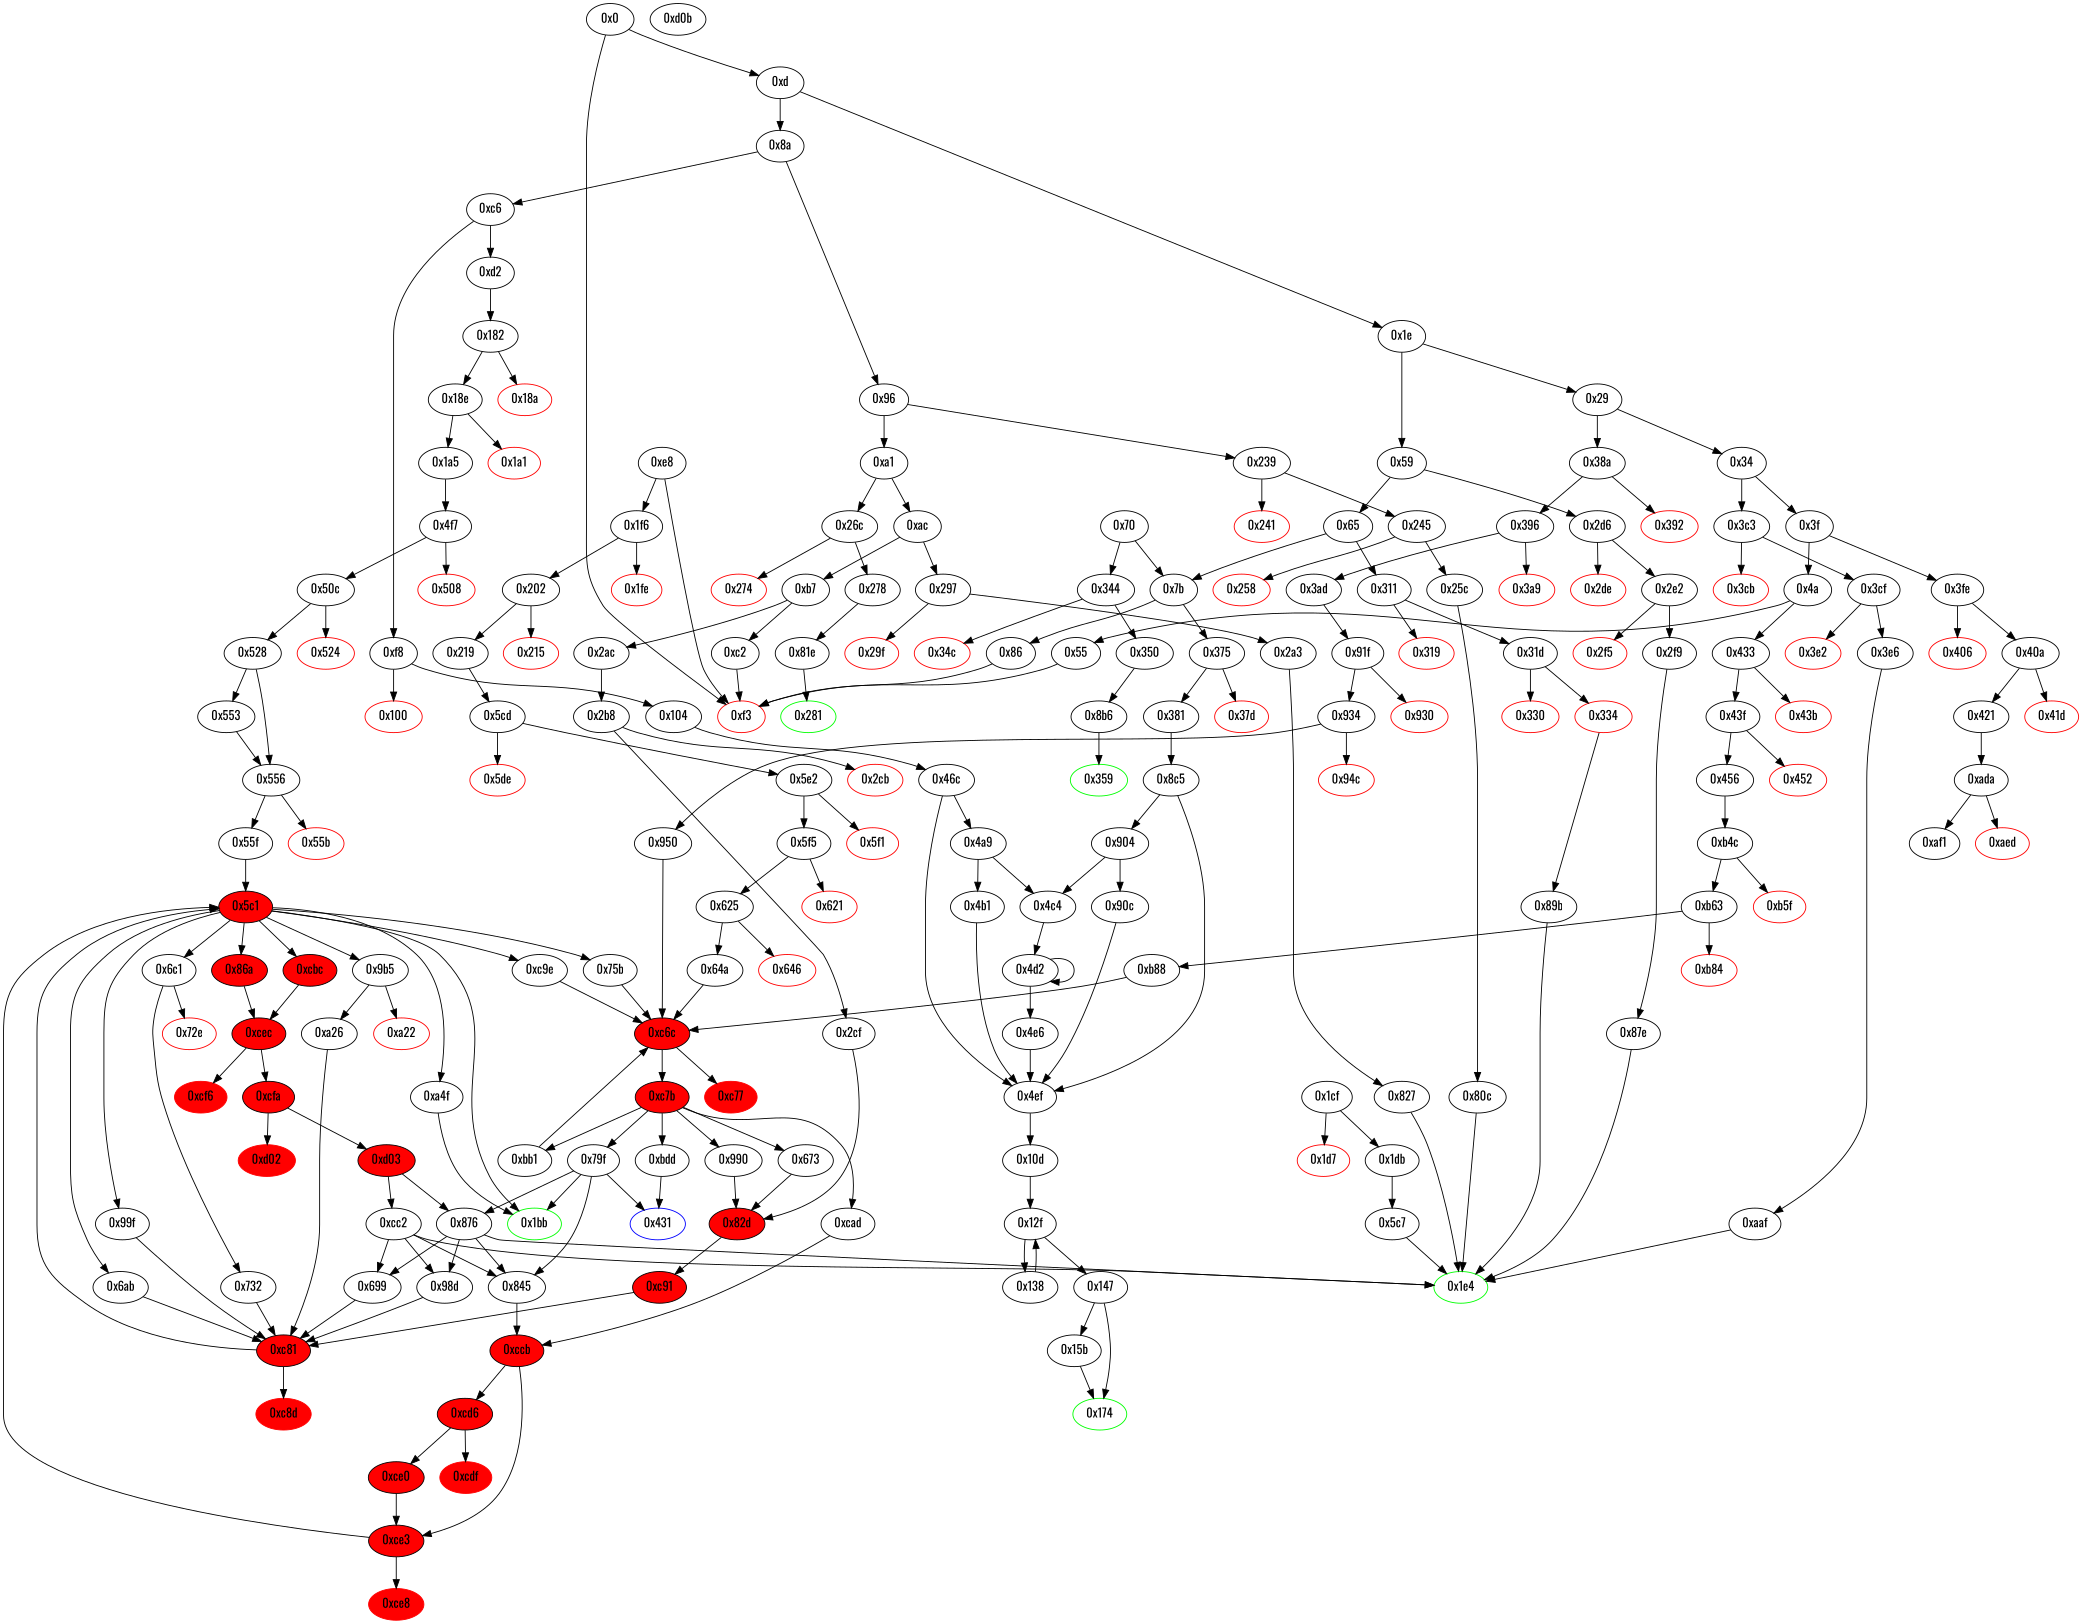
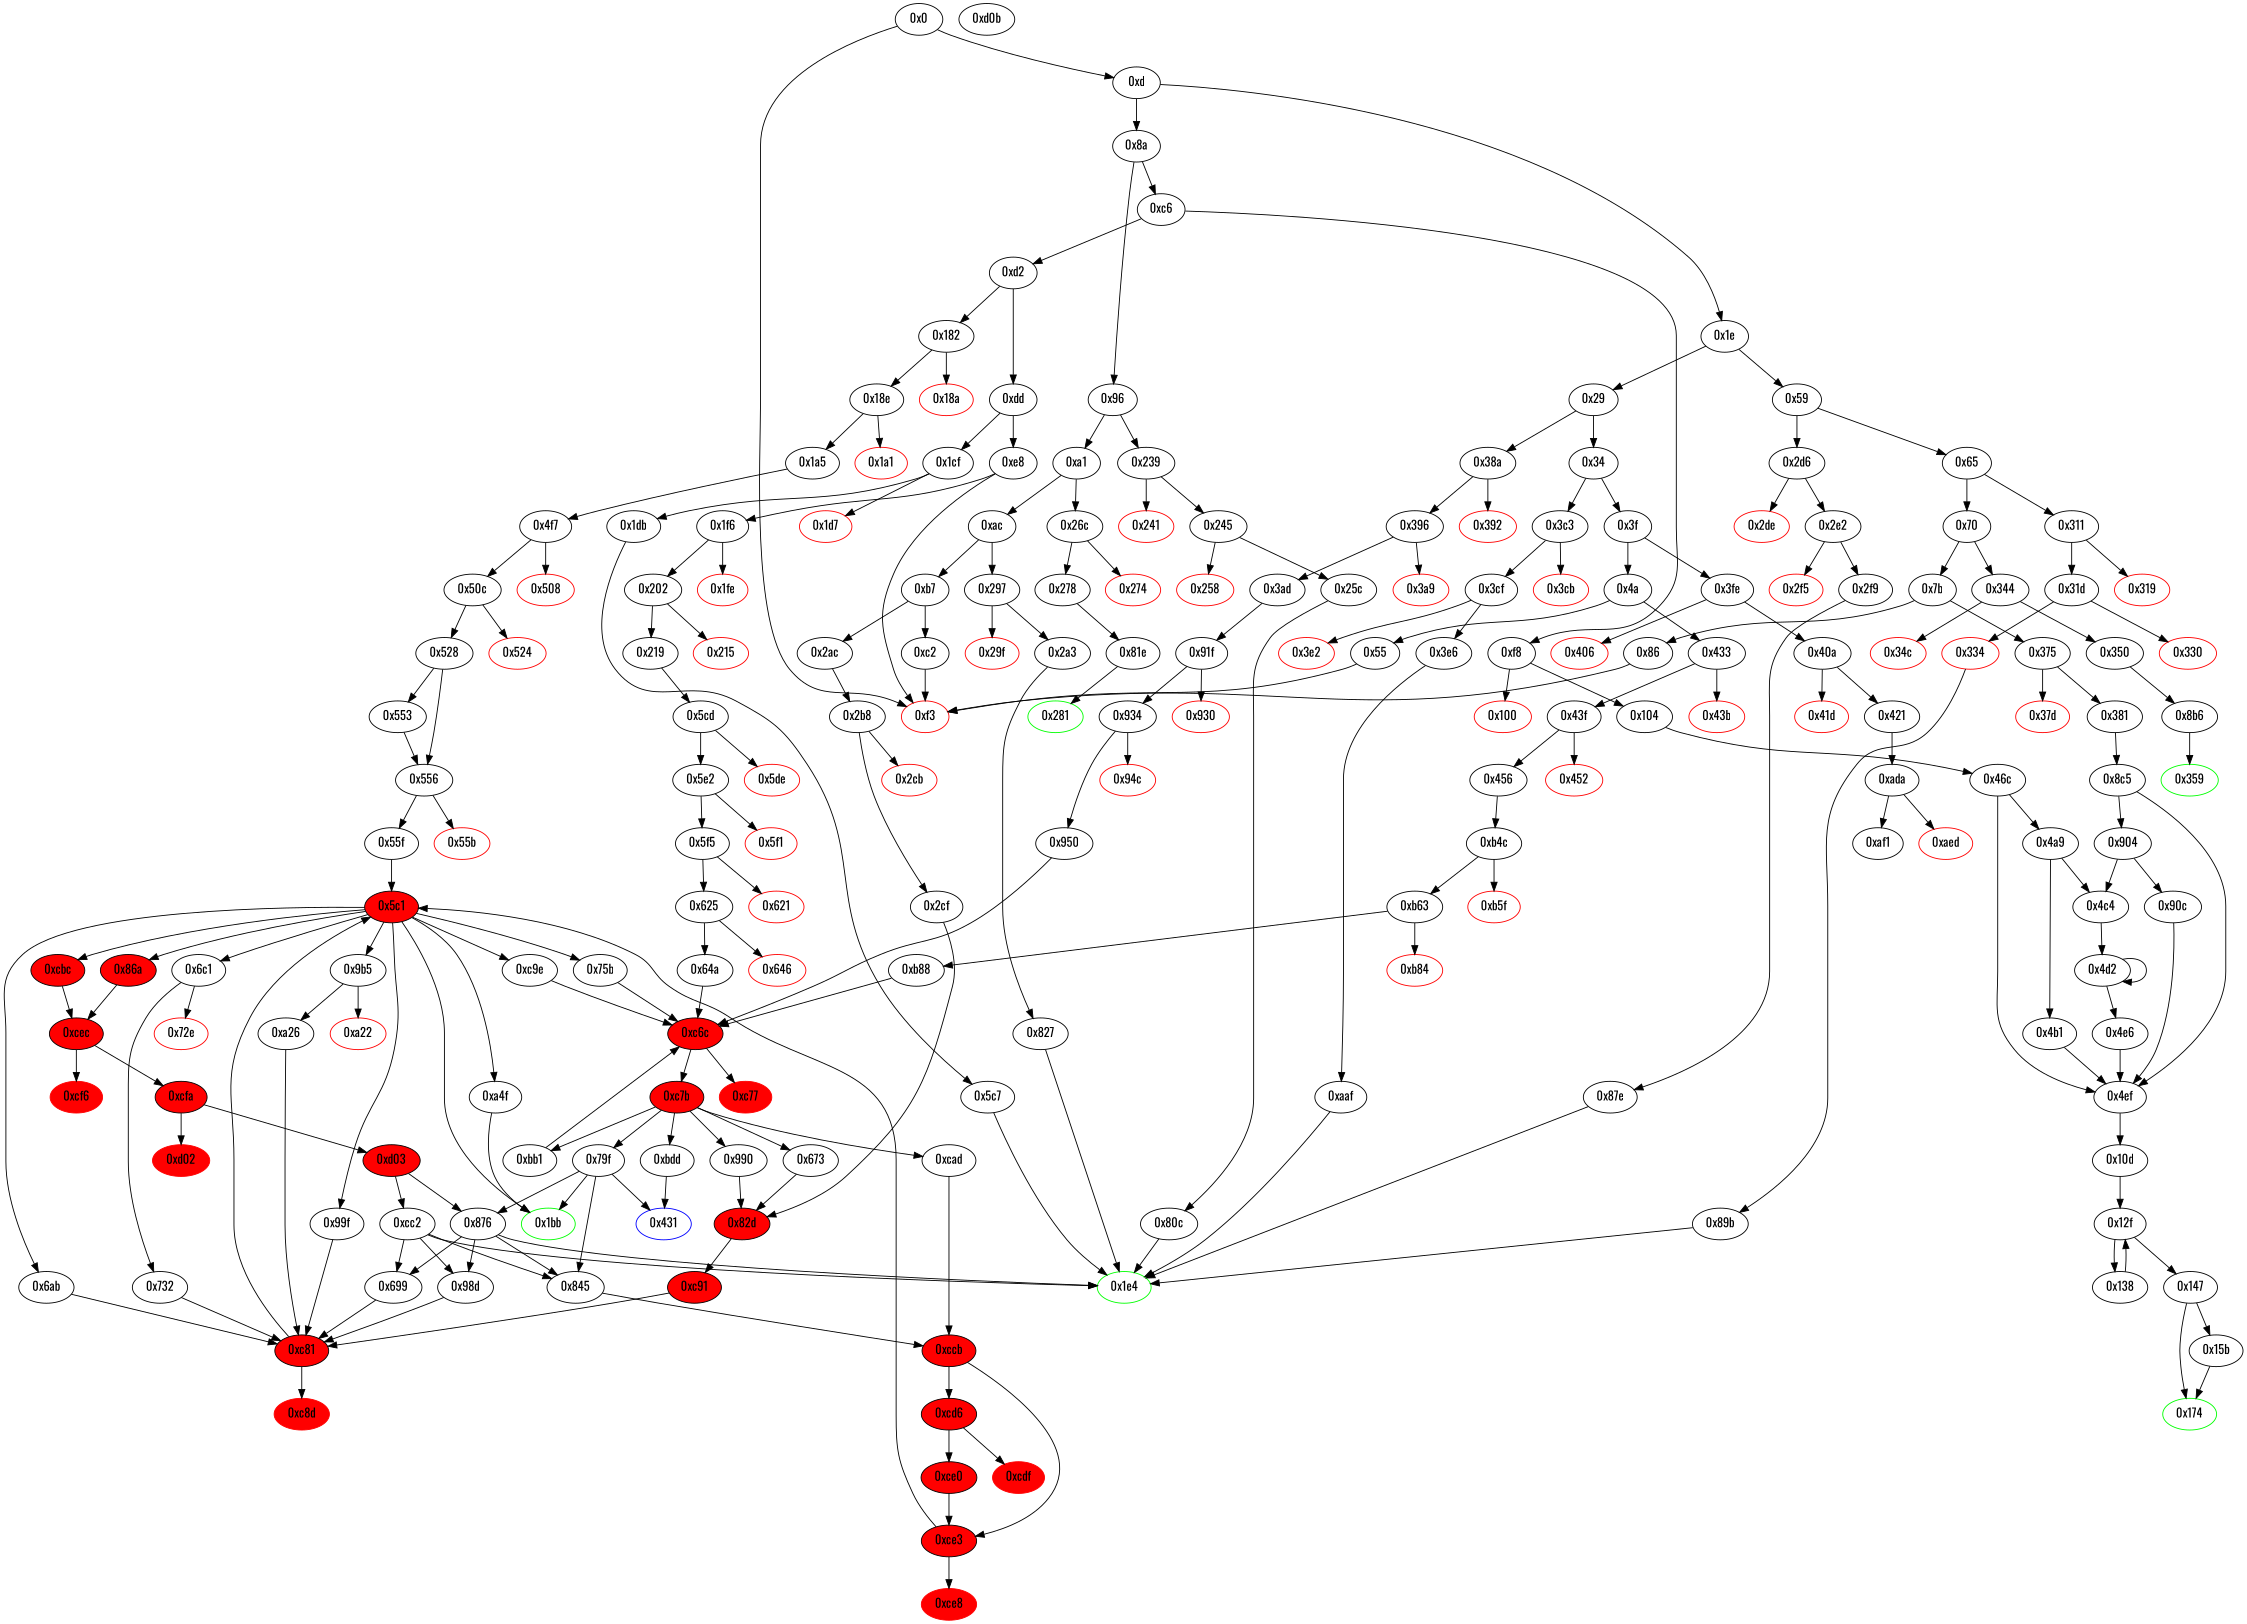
none -> (1013, 400)
(1263, 553) -> (1967, 491)
